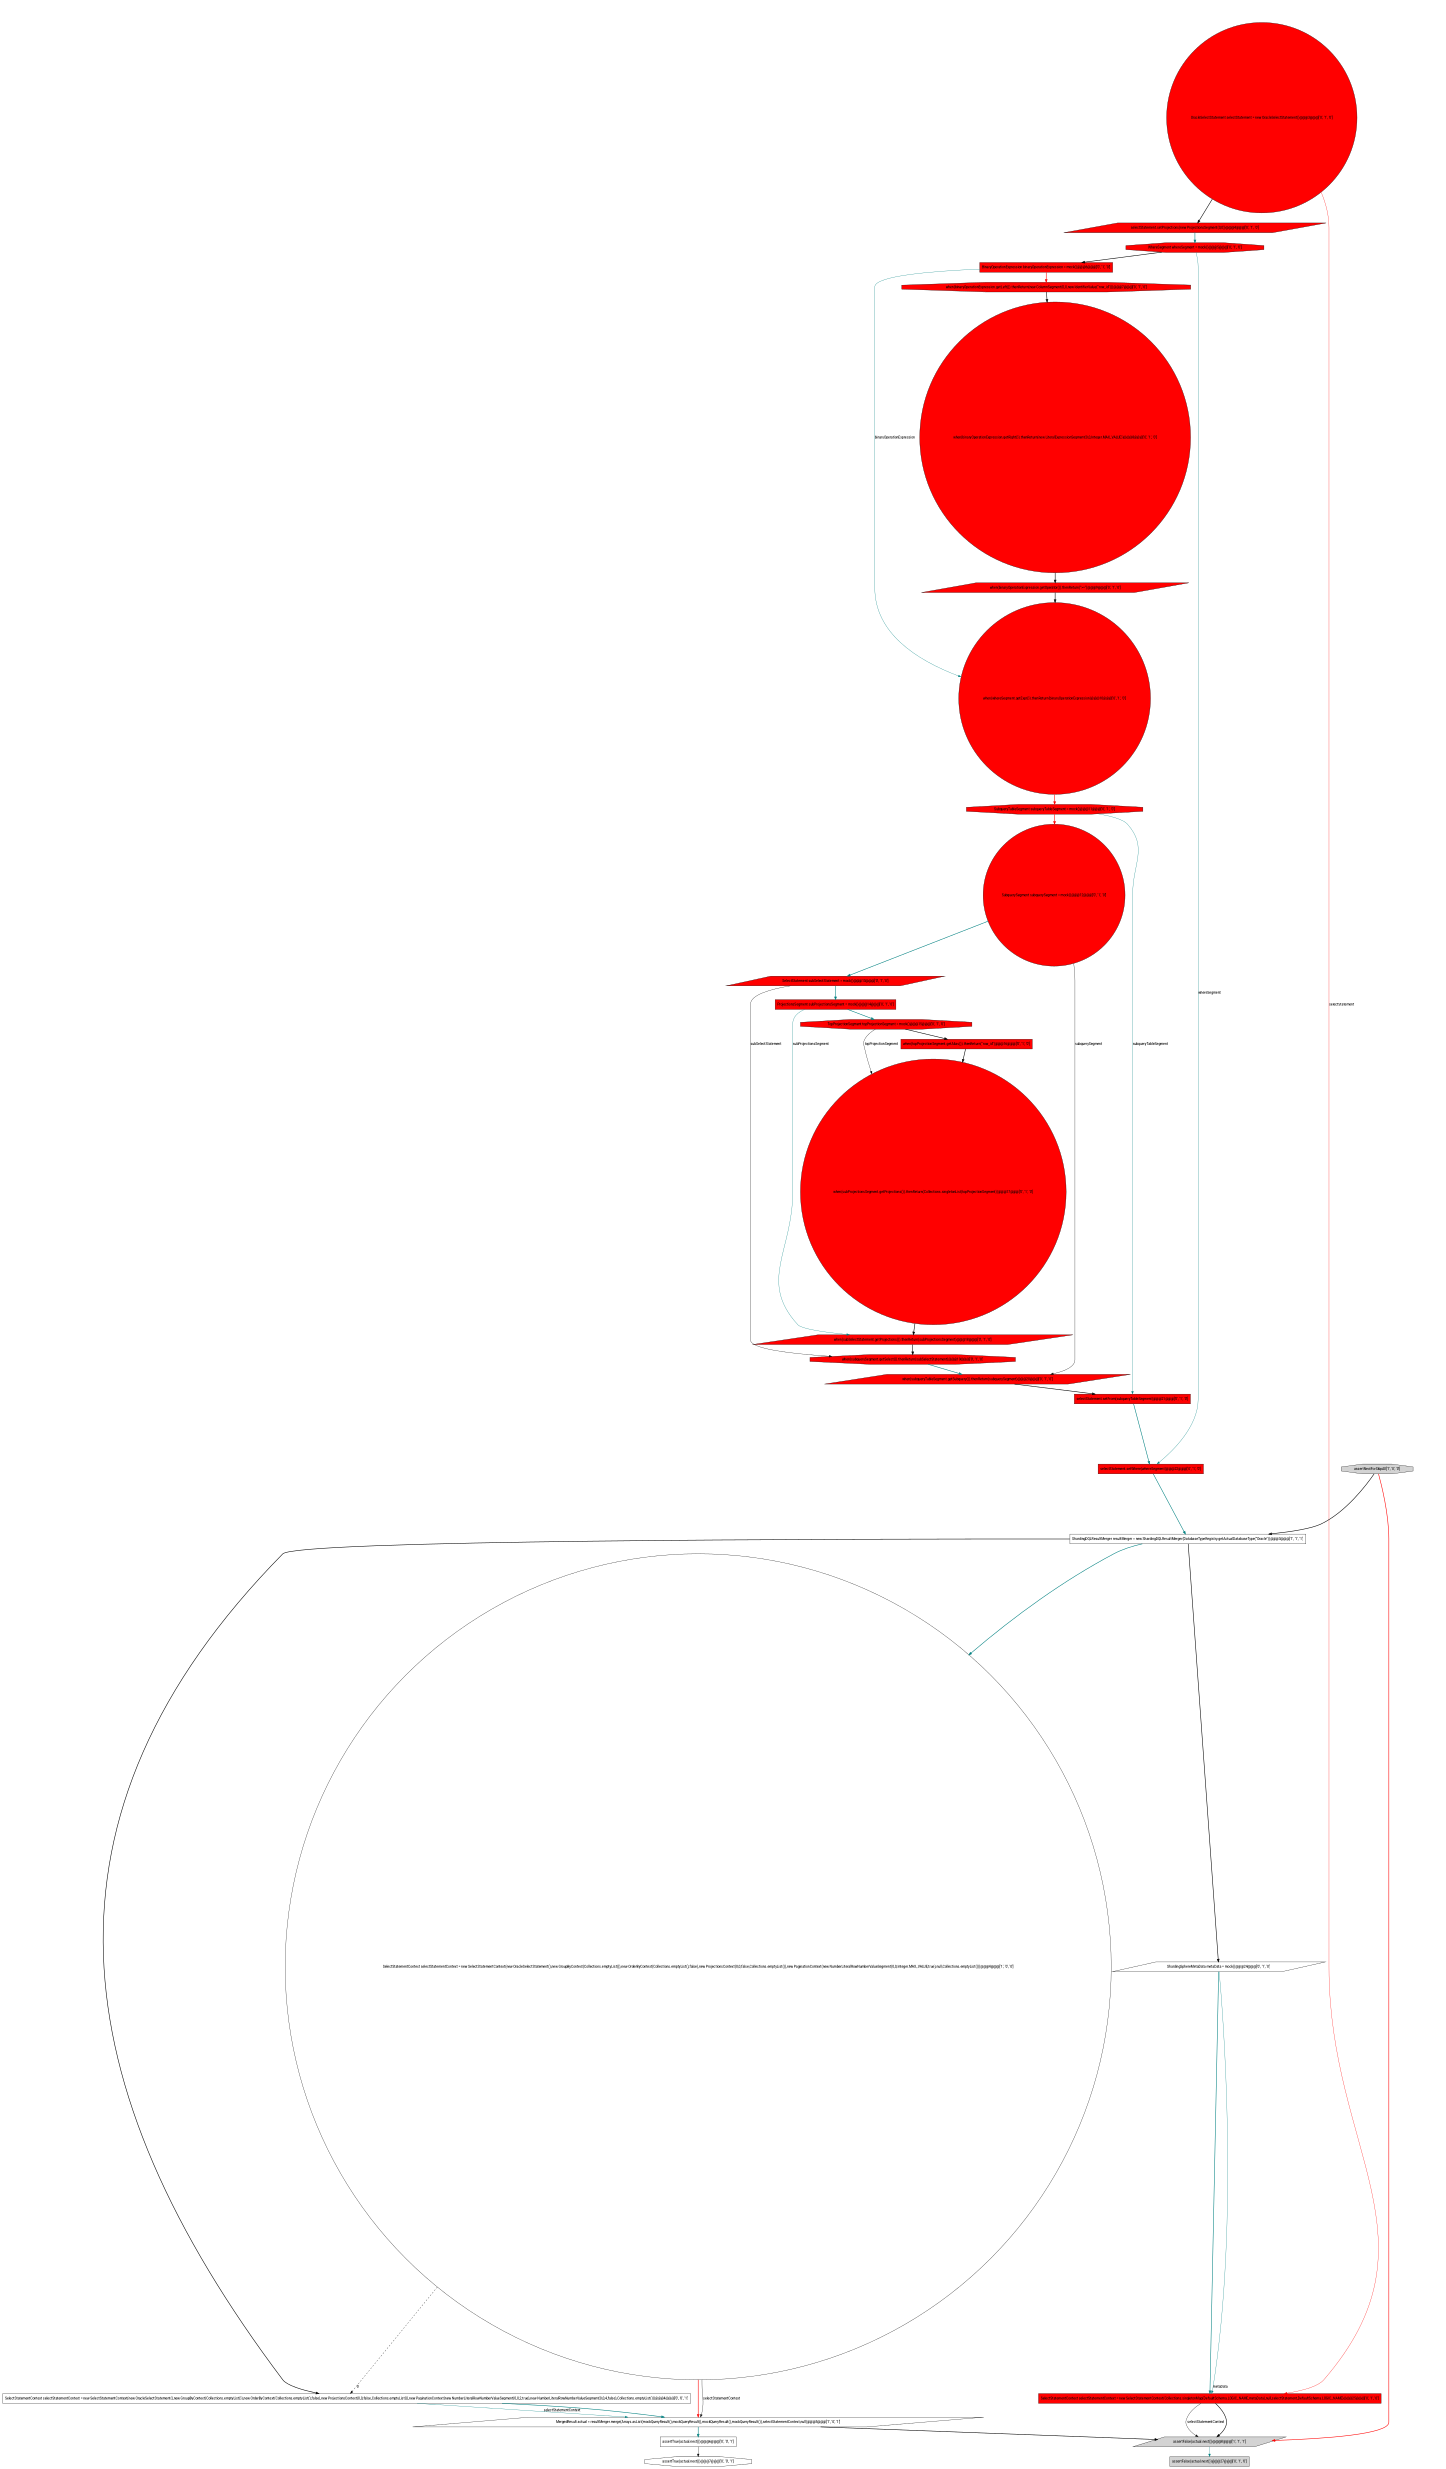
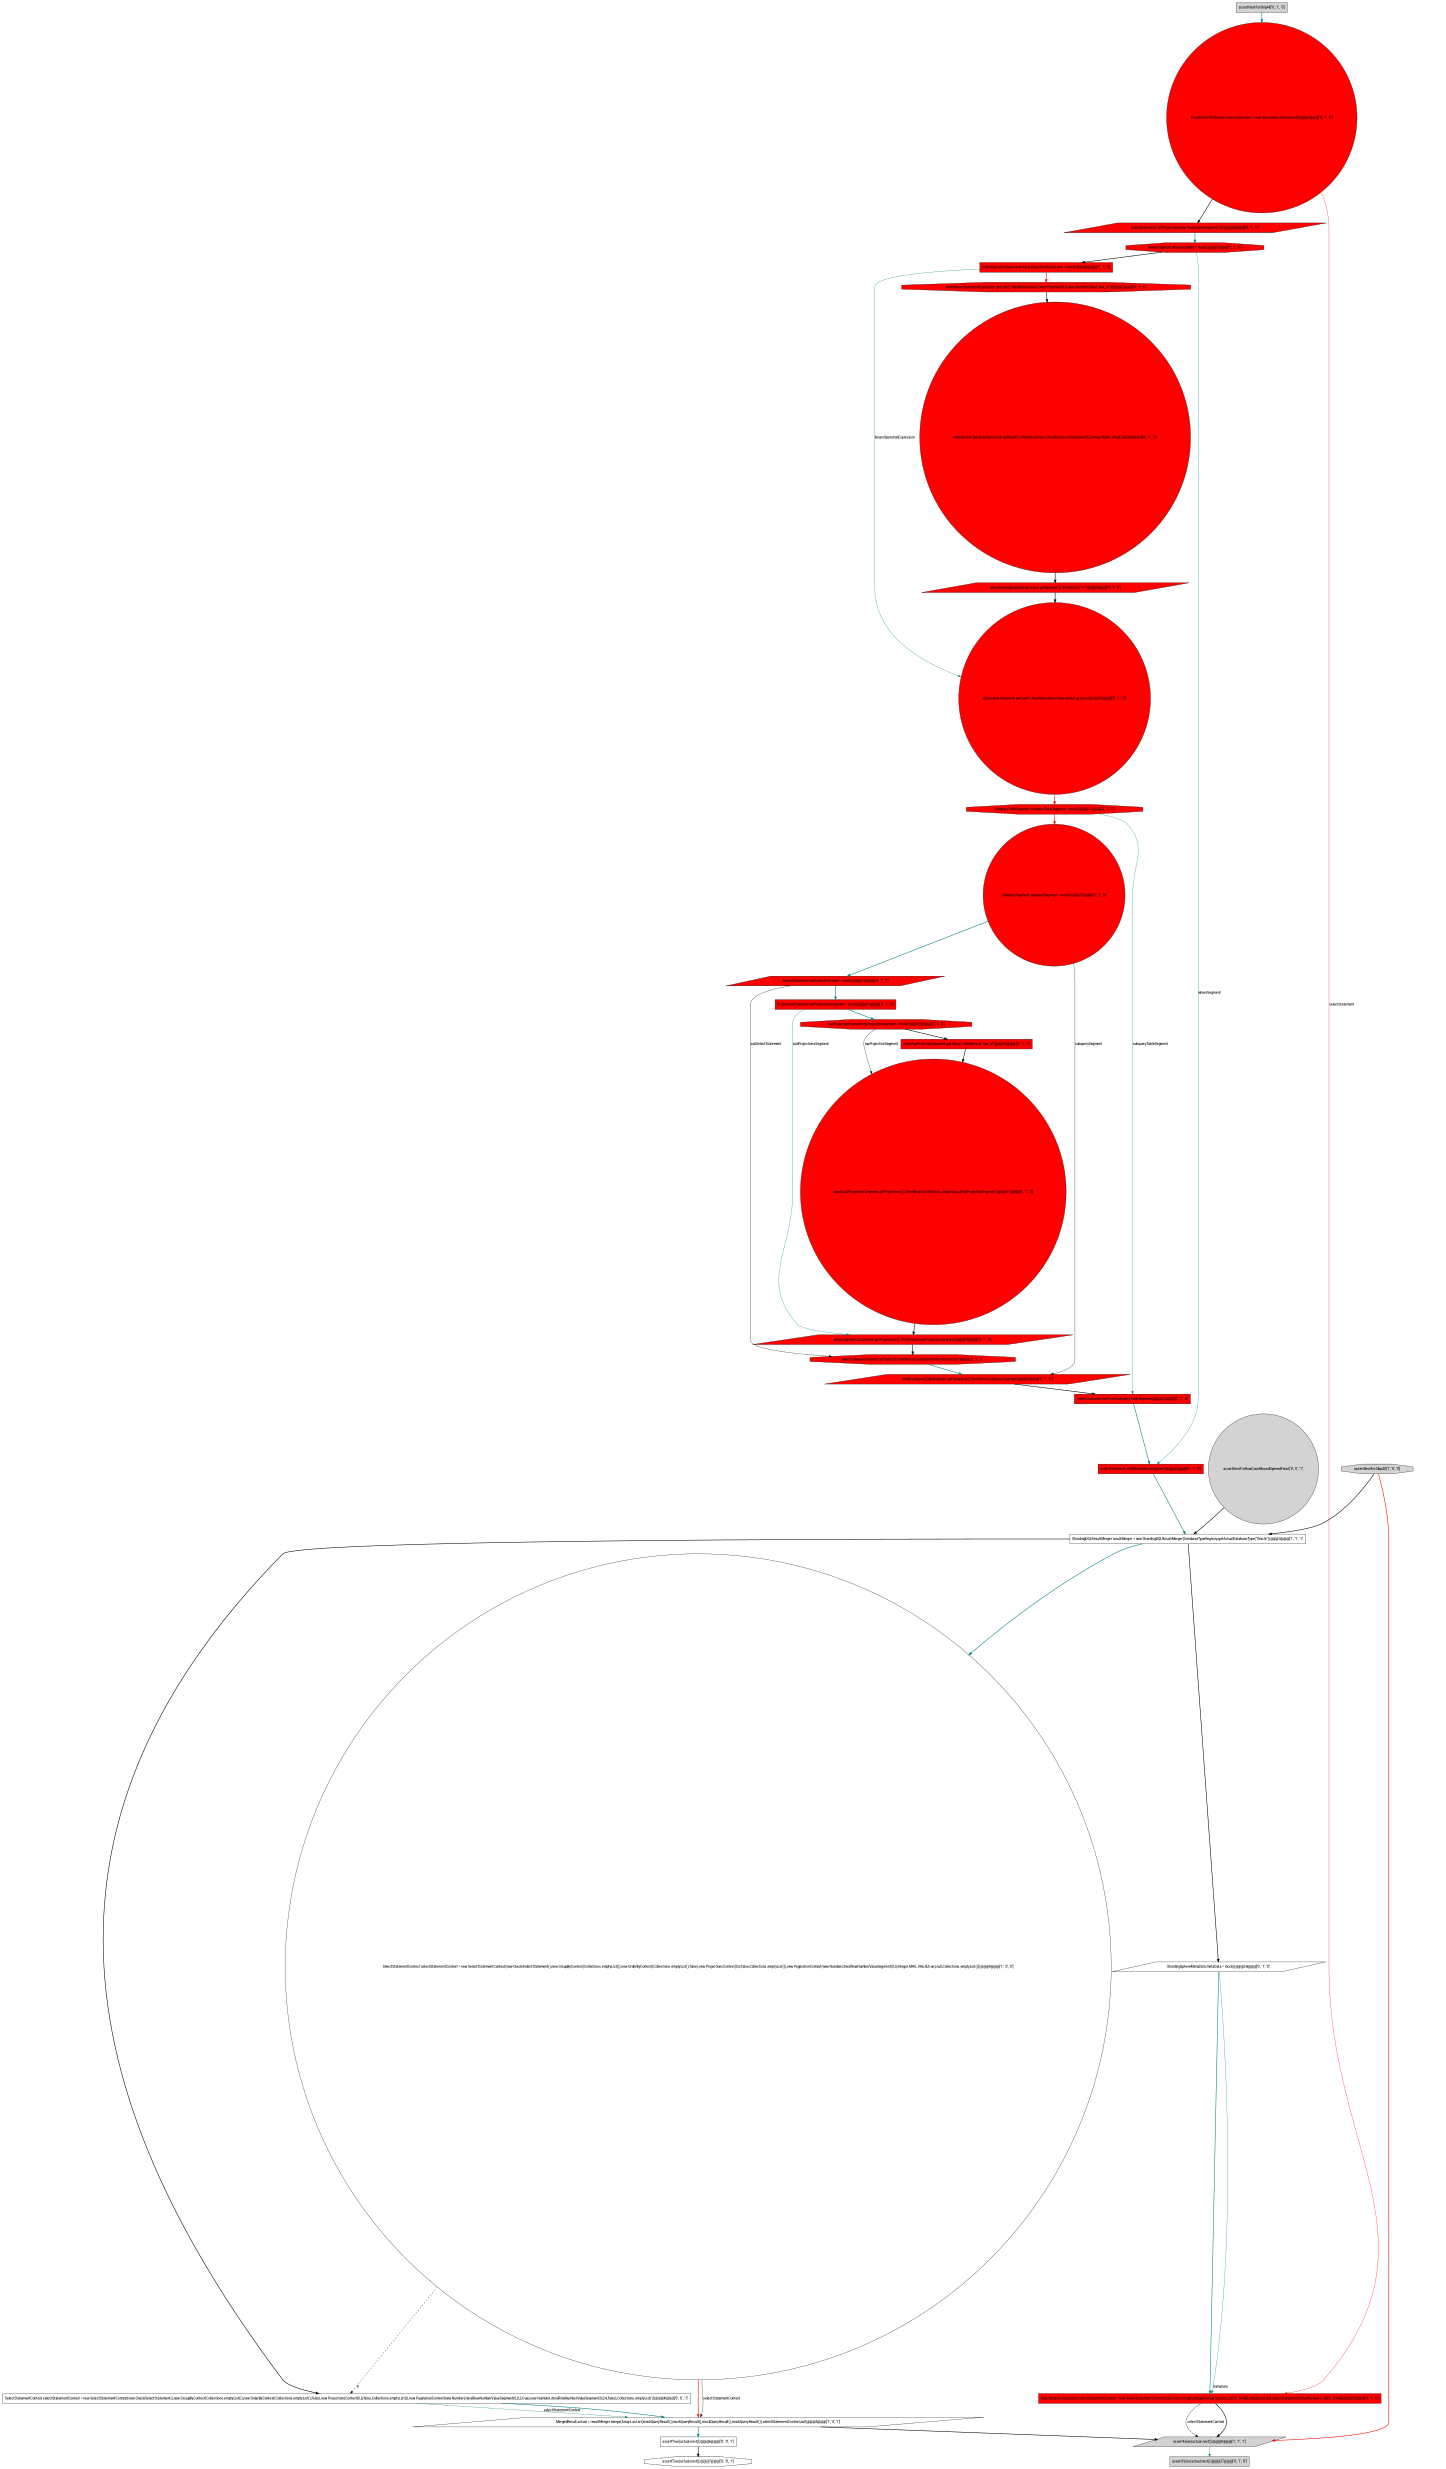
none -> (1262, 8)
none -> (1263, 1469)
(698, 2450) -> (698, 2450)
